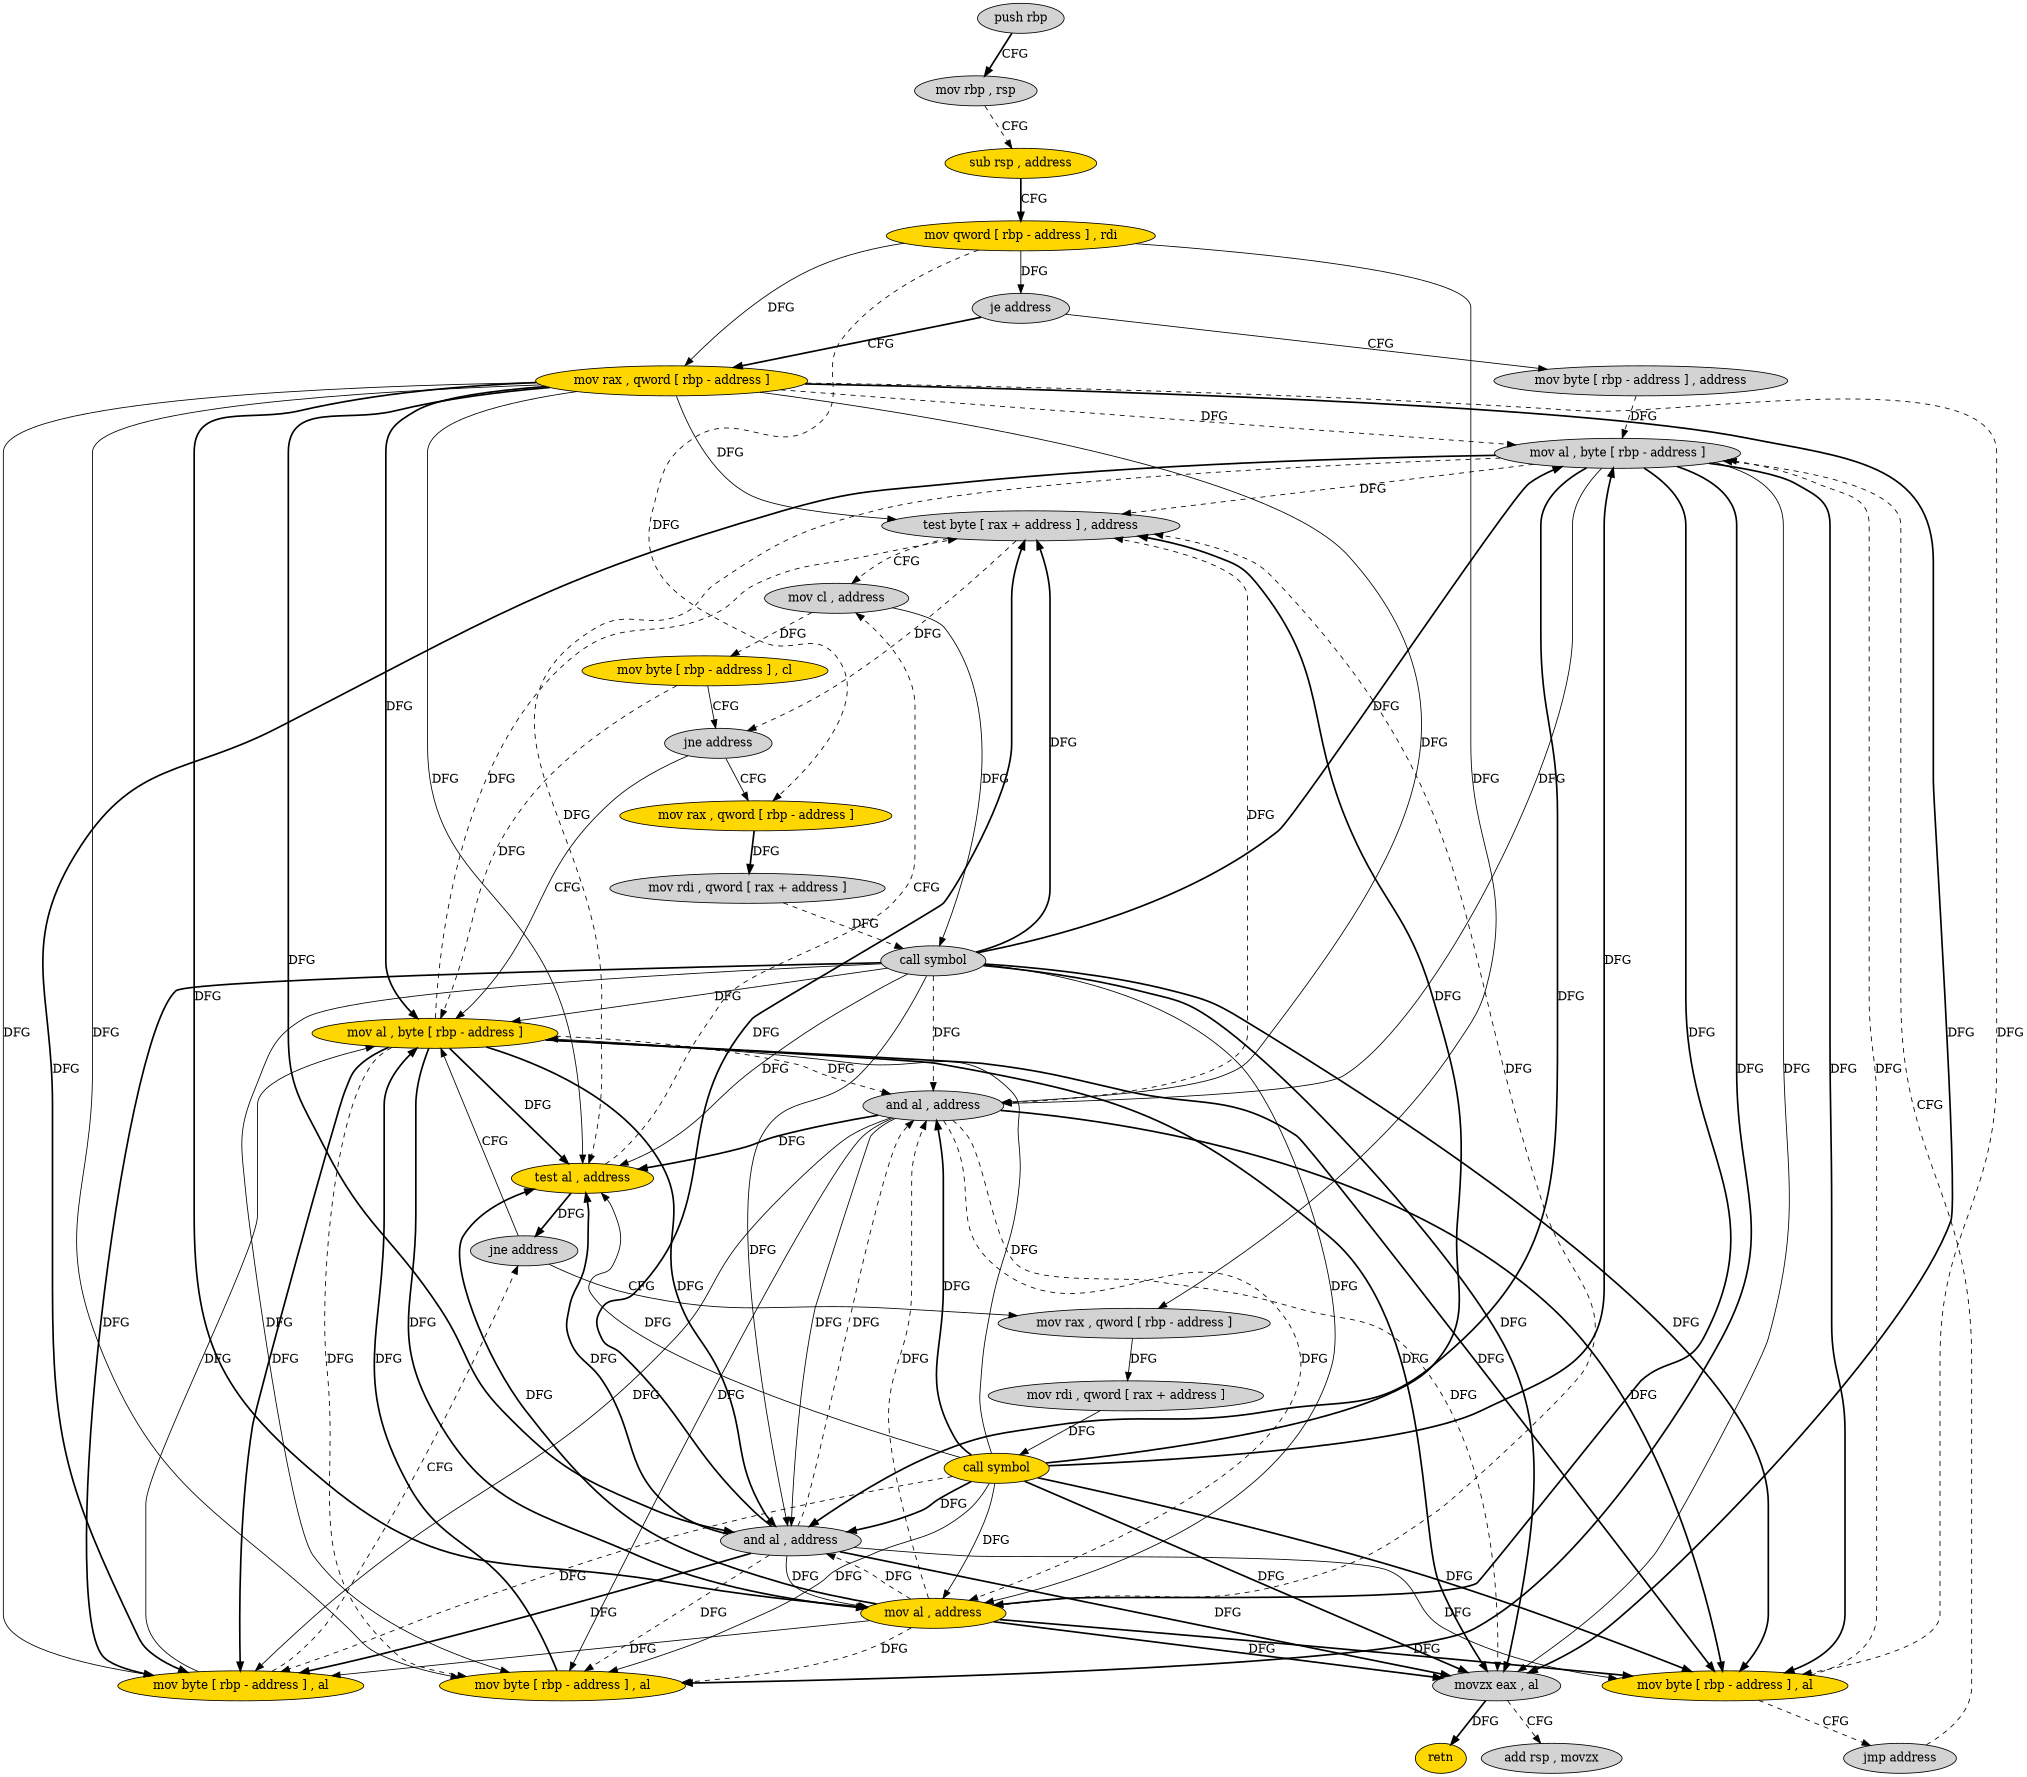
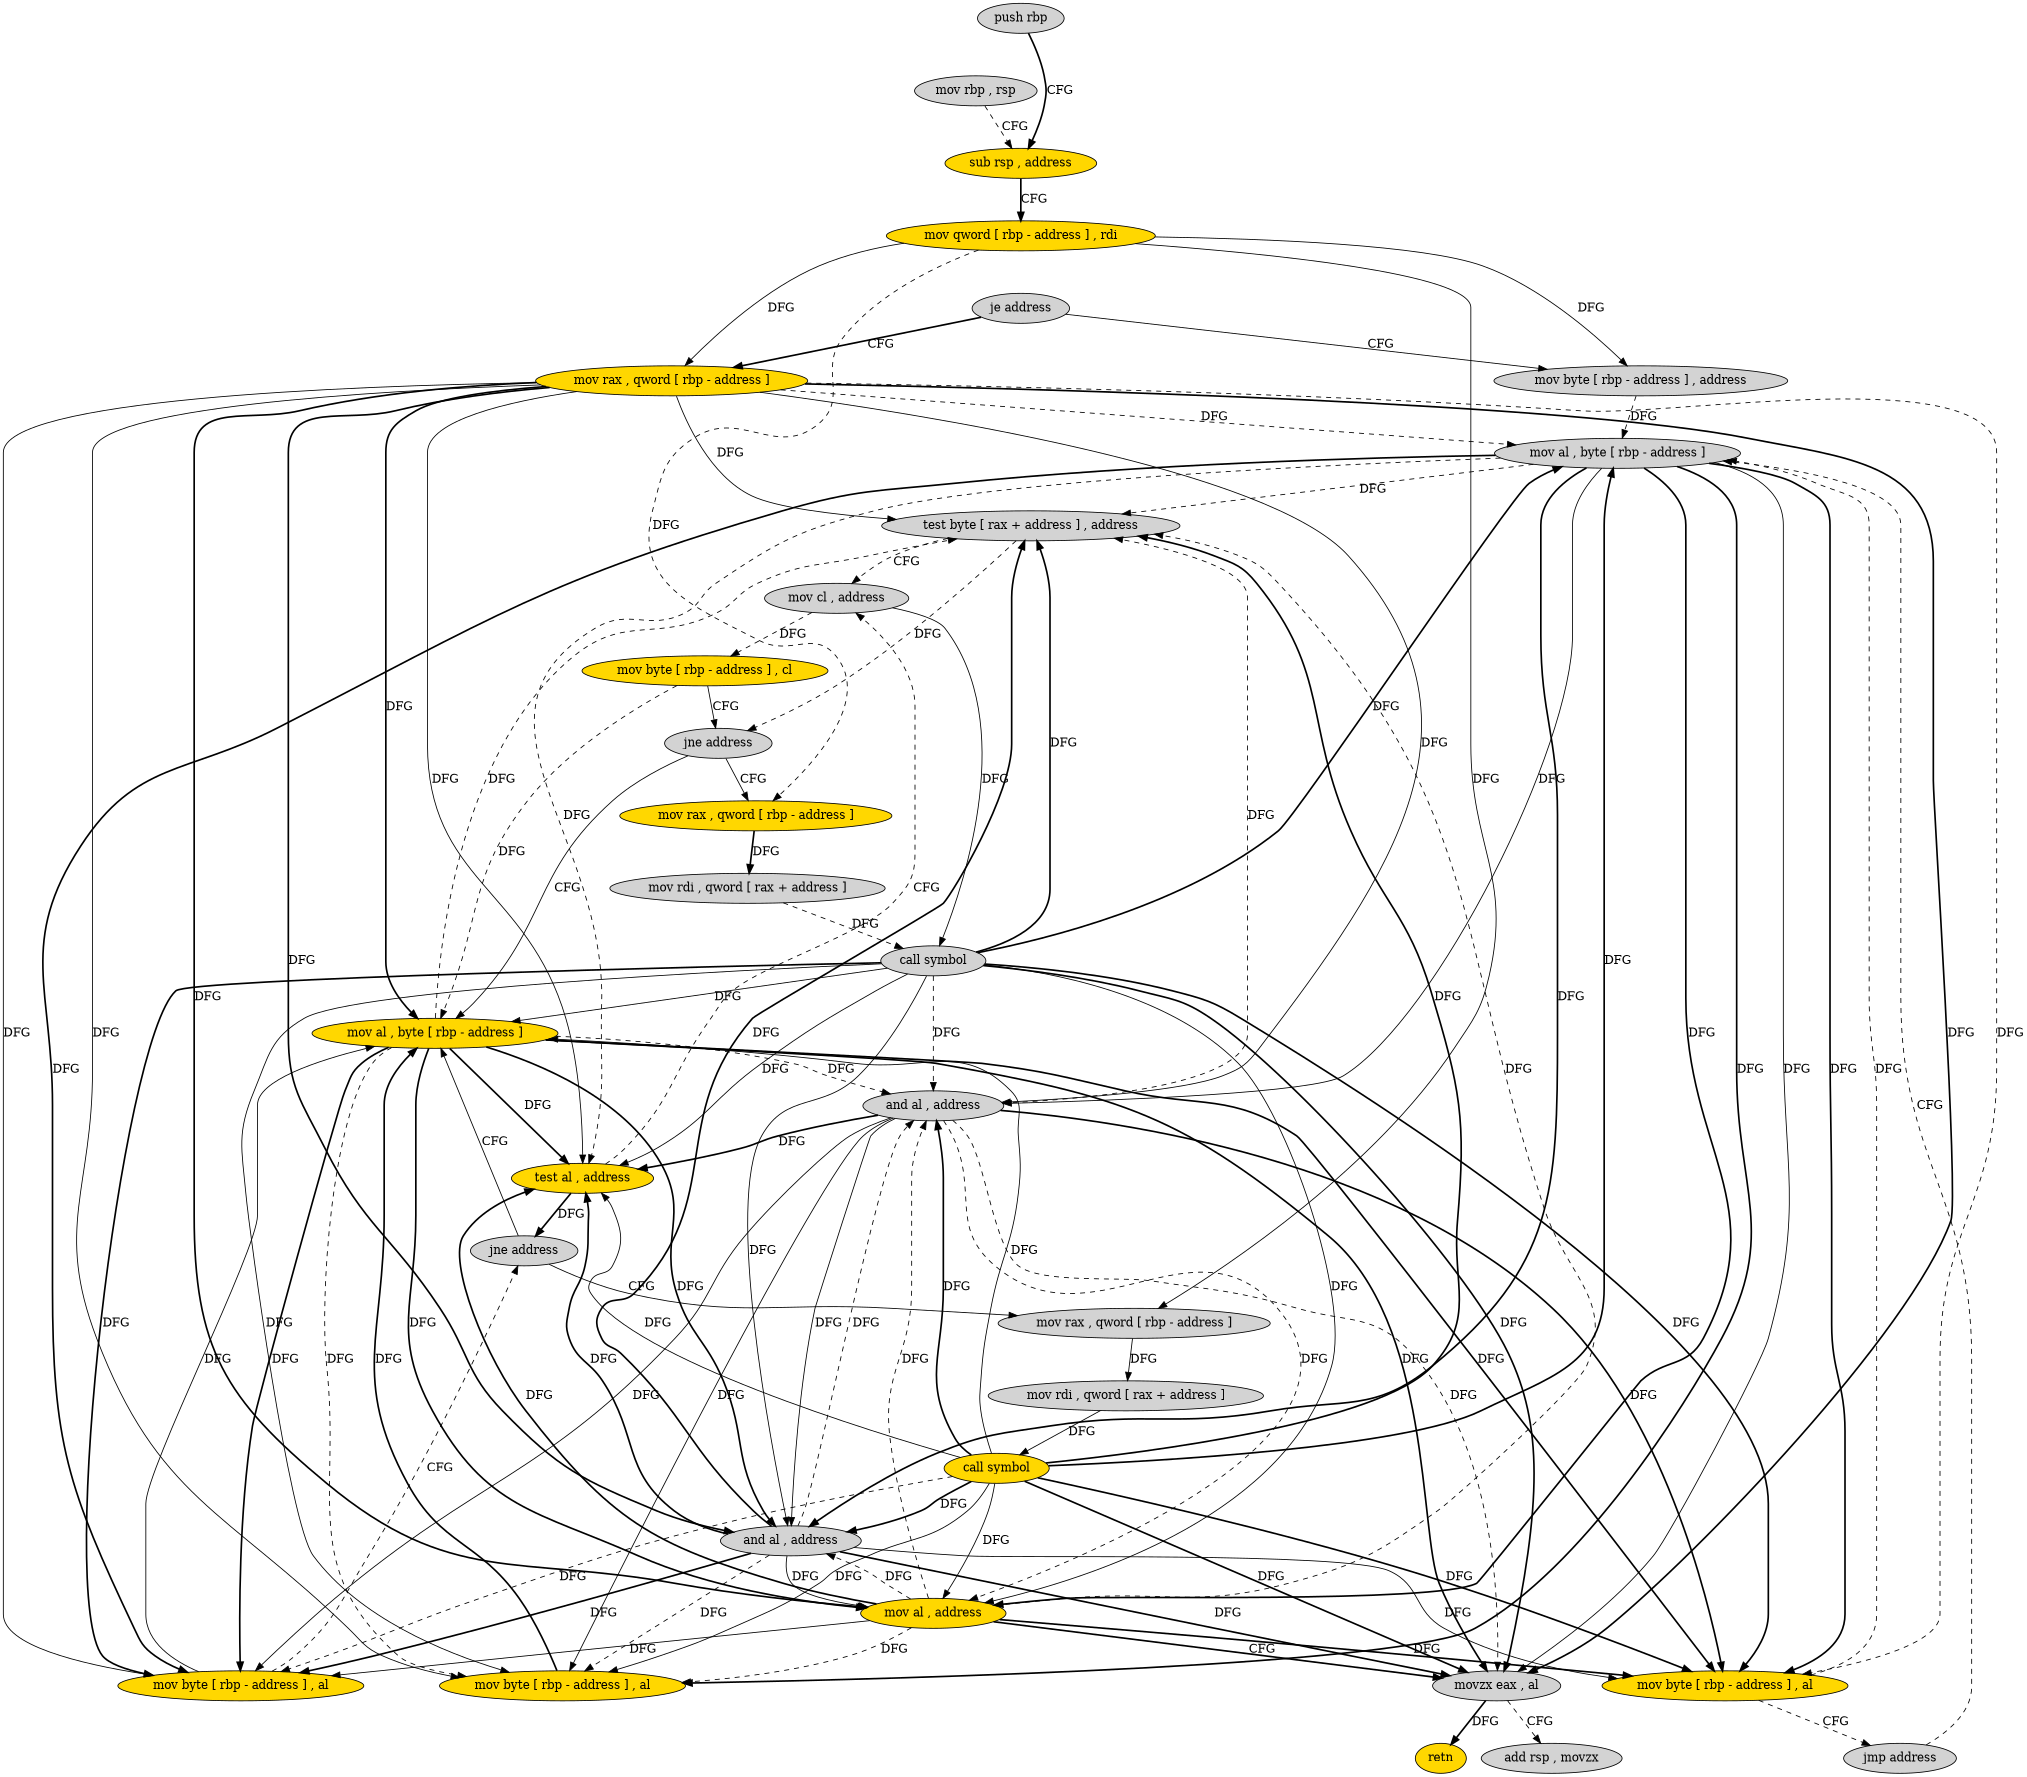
(1001, 51) -> (1046, 86)
(1021, 268) -> (1403, 250)
(1262, 1650) -> (1262, 1650)
